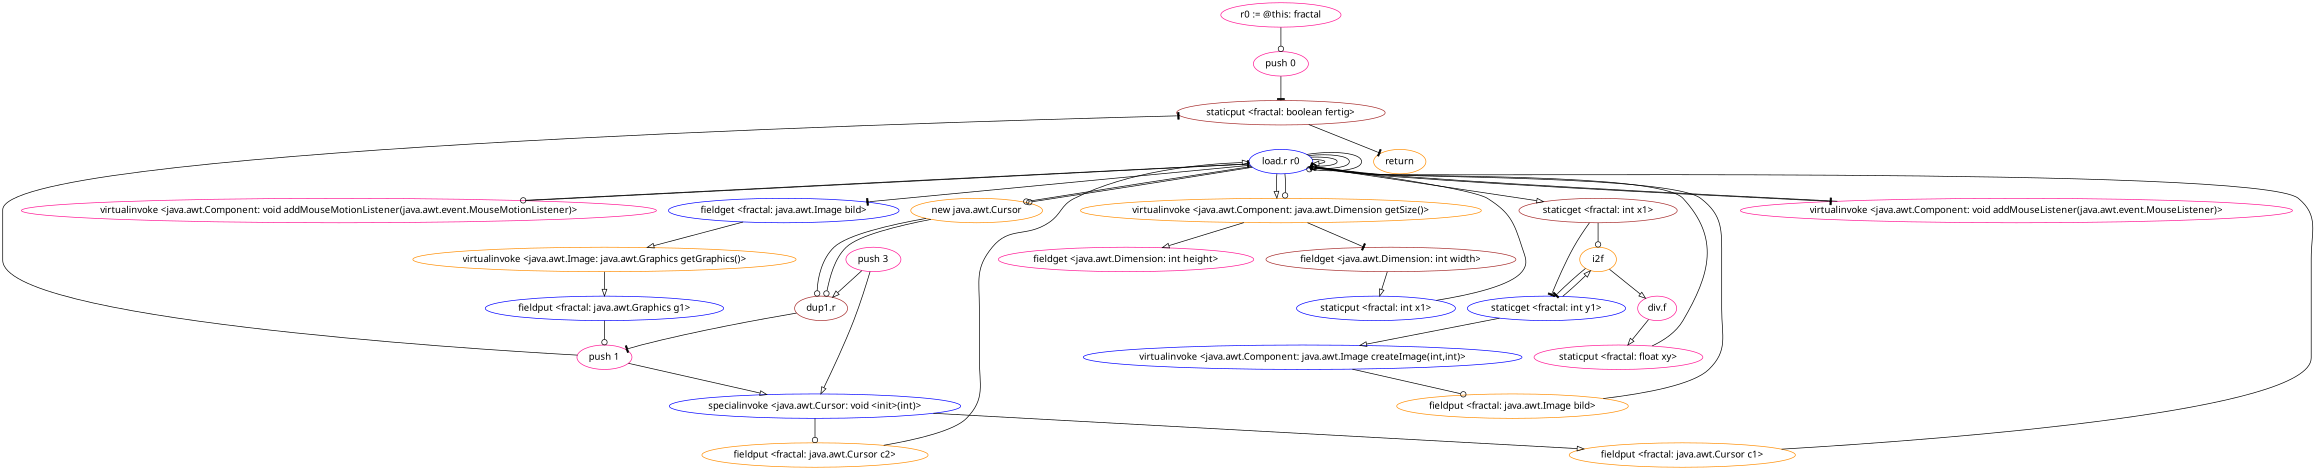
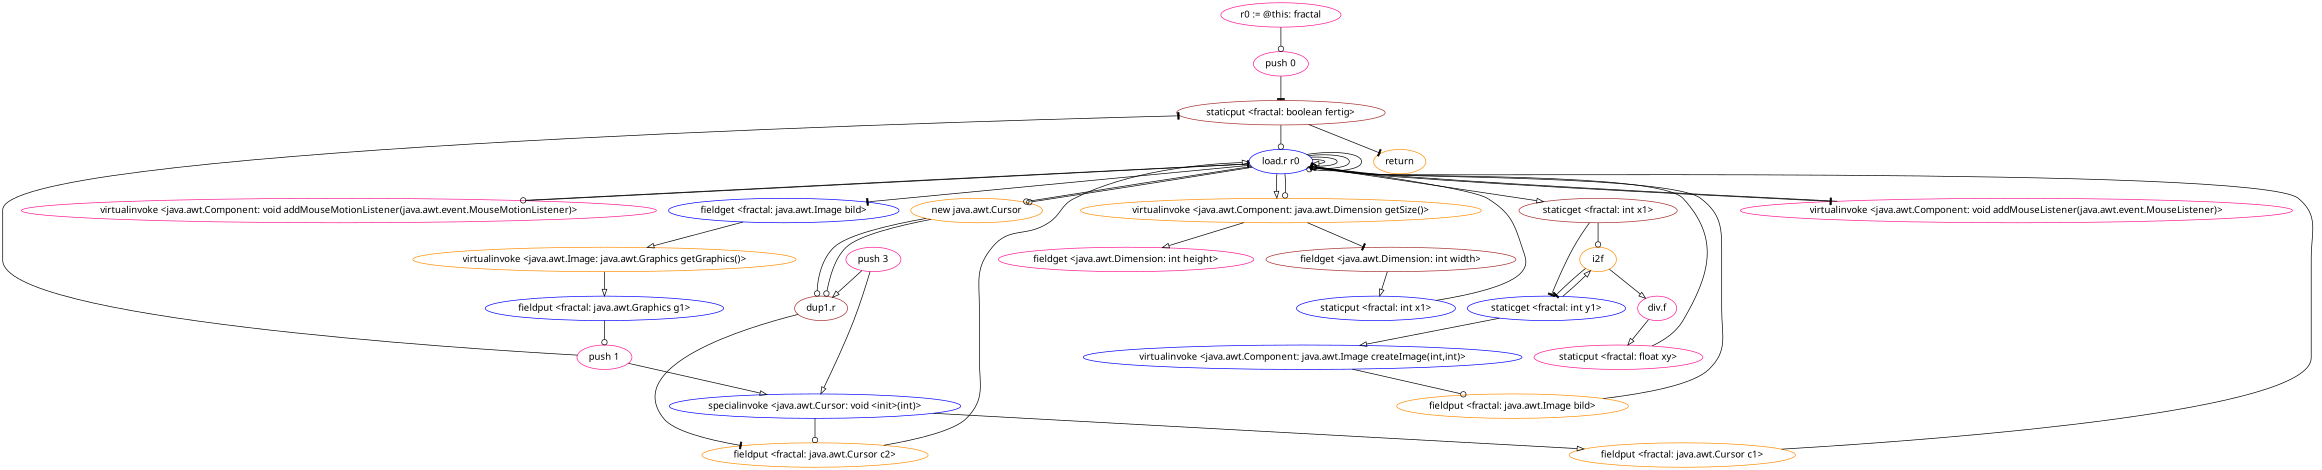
none -> (1281, 135)
(712, 329) -> (672, 368)
